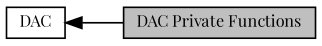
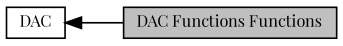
(220, 23) -> (230, 23)
